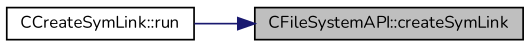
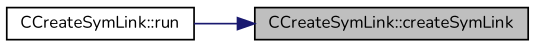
(389, 24) -> (392, 24)
